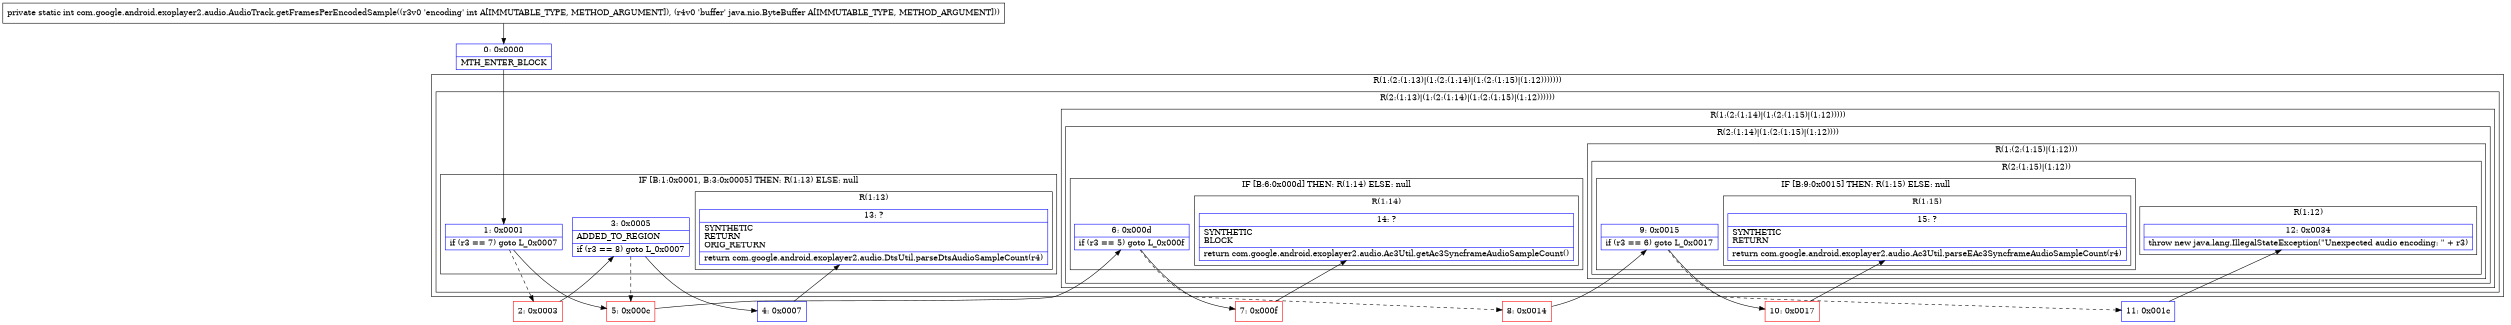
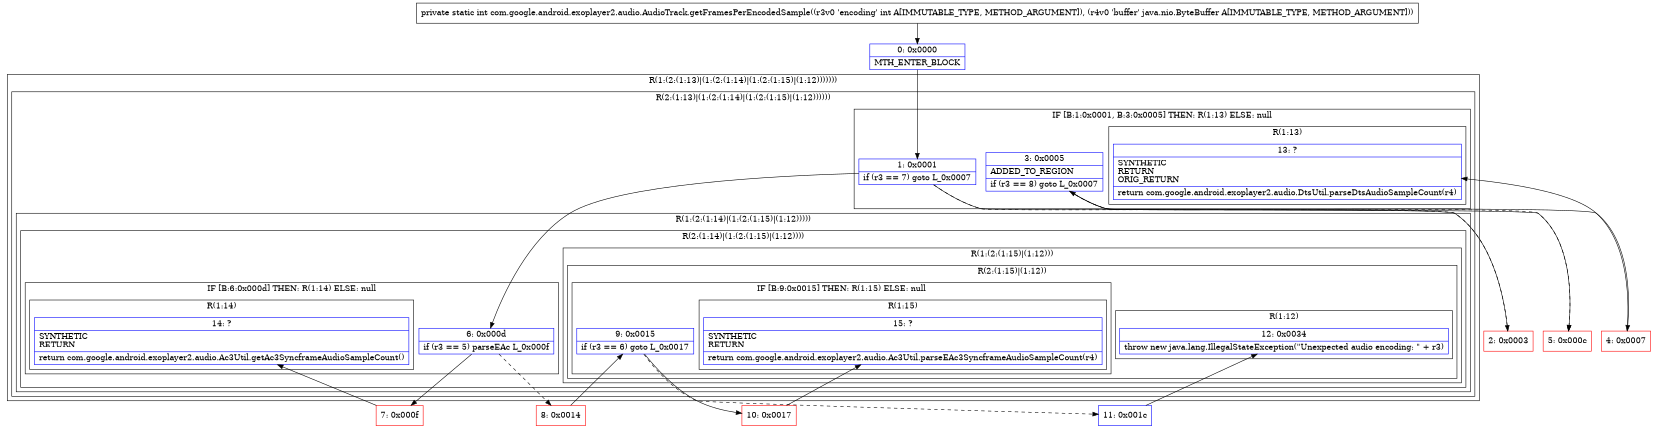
(1218, 241) -> (57, 345)
(1132, 243) -> (486, 347)
(893, 301) -> (645, 191)
(782, 311) -> (1626, 341)
